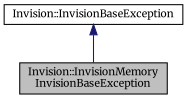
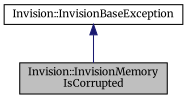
(93, 78) -> (93, 78)
